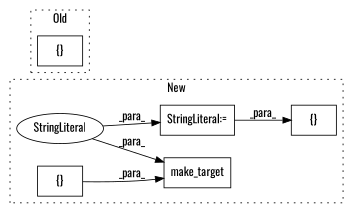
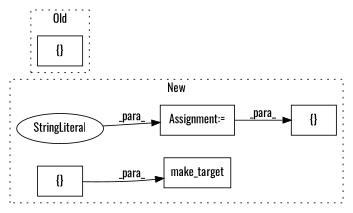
(197, 120) -> (197, 120)
(124, 149) -> none
